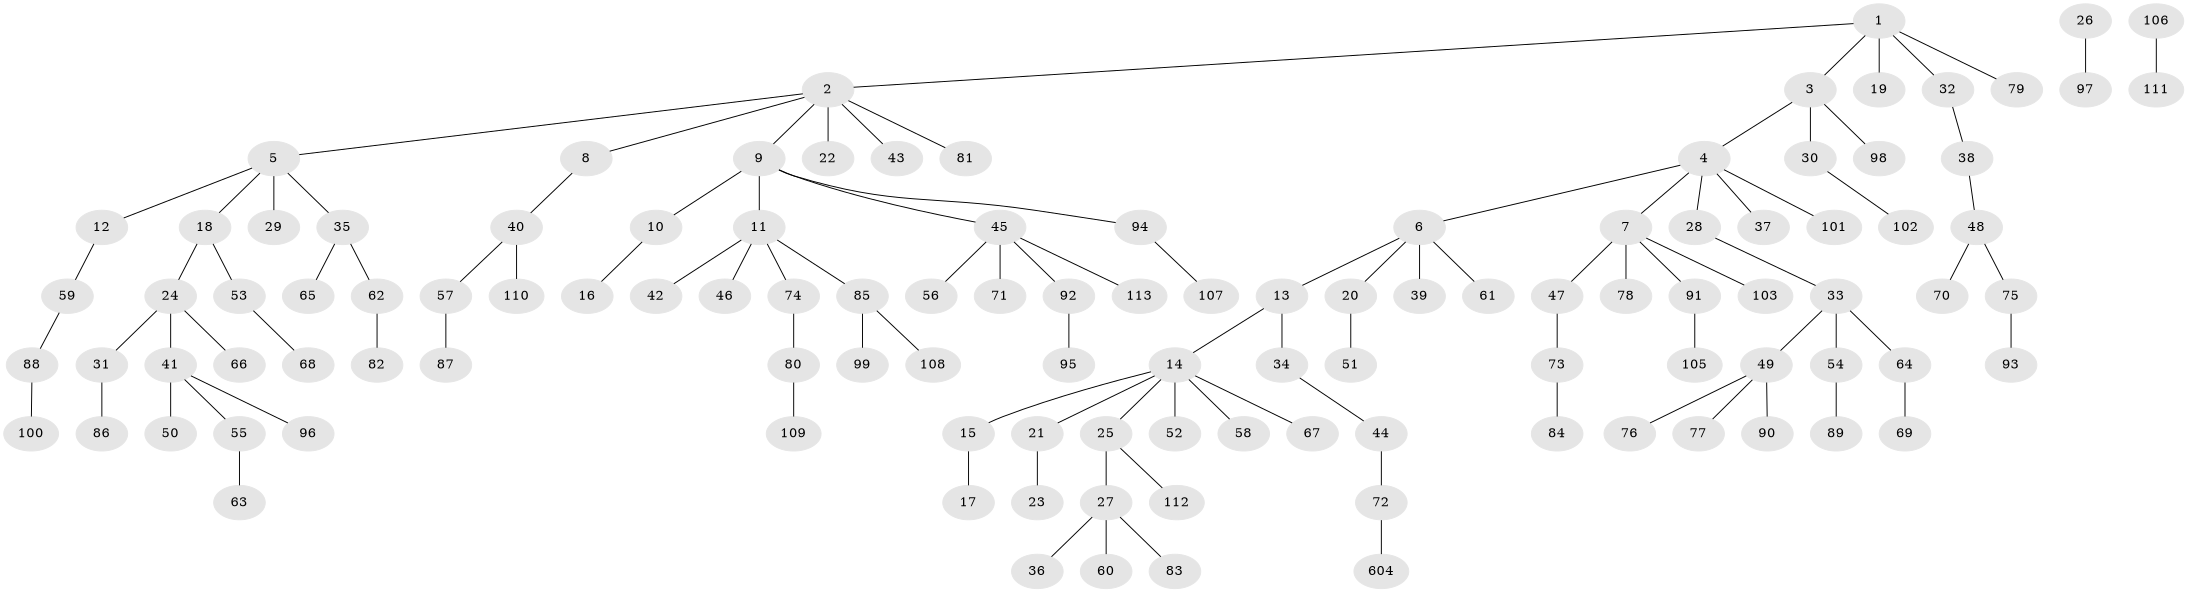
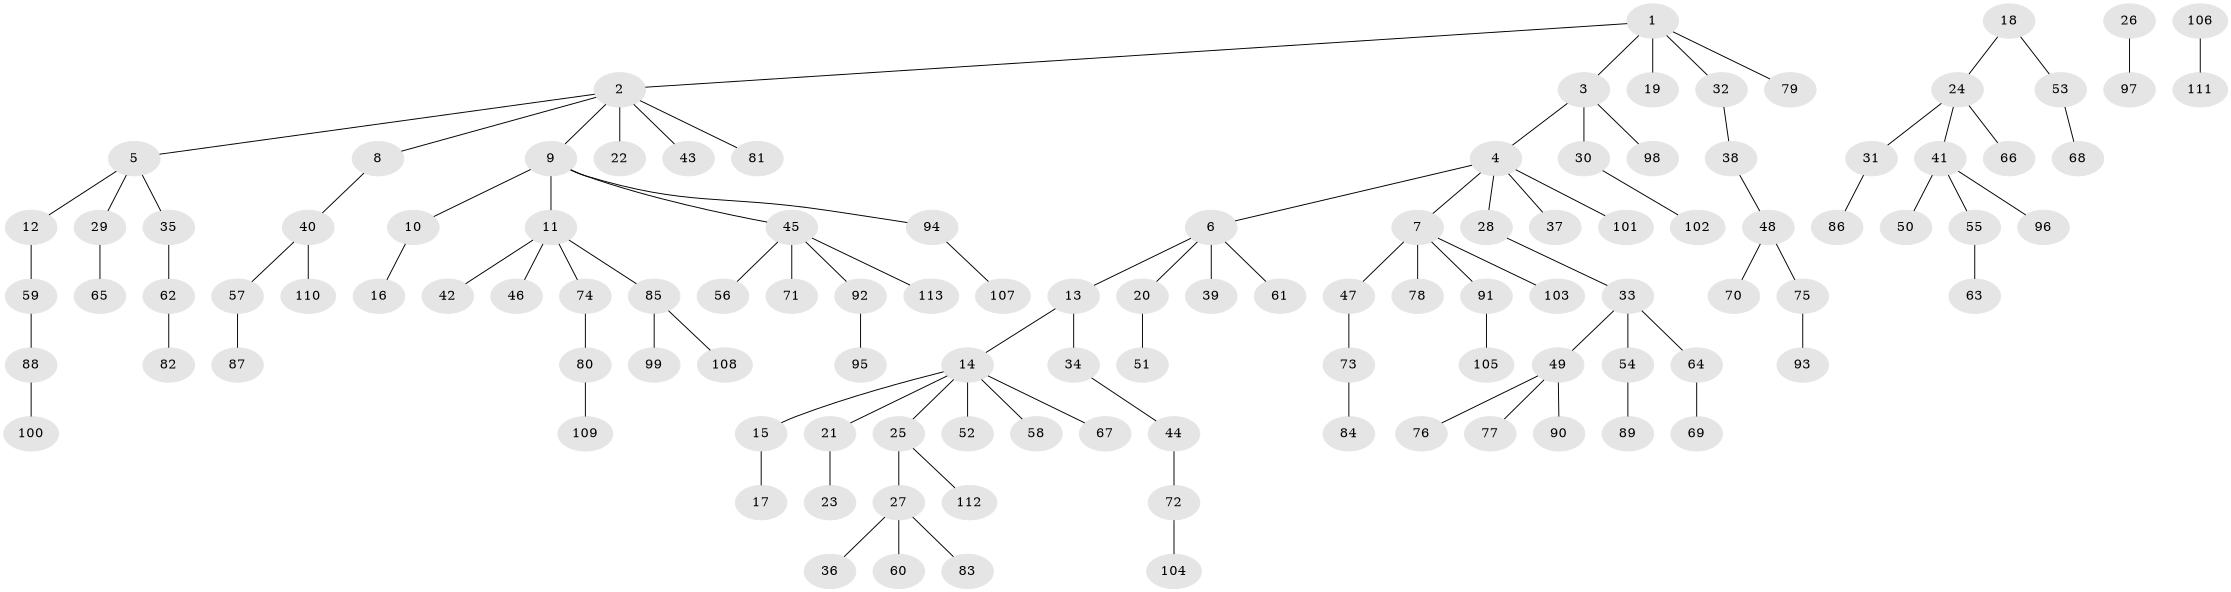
(240, 193) -> none
(325, 262) -> (100, 262)
(1381, 571) -> (1174, 571)
